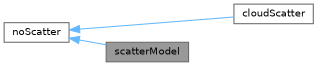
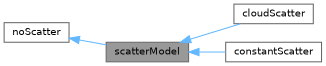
(157, 23) -> (215, 31)
none -> (274, 52)
